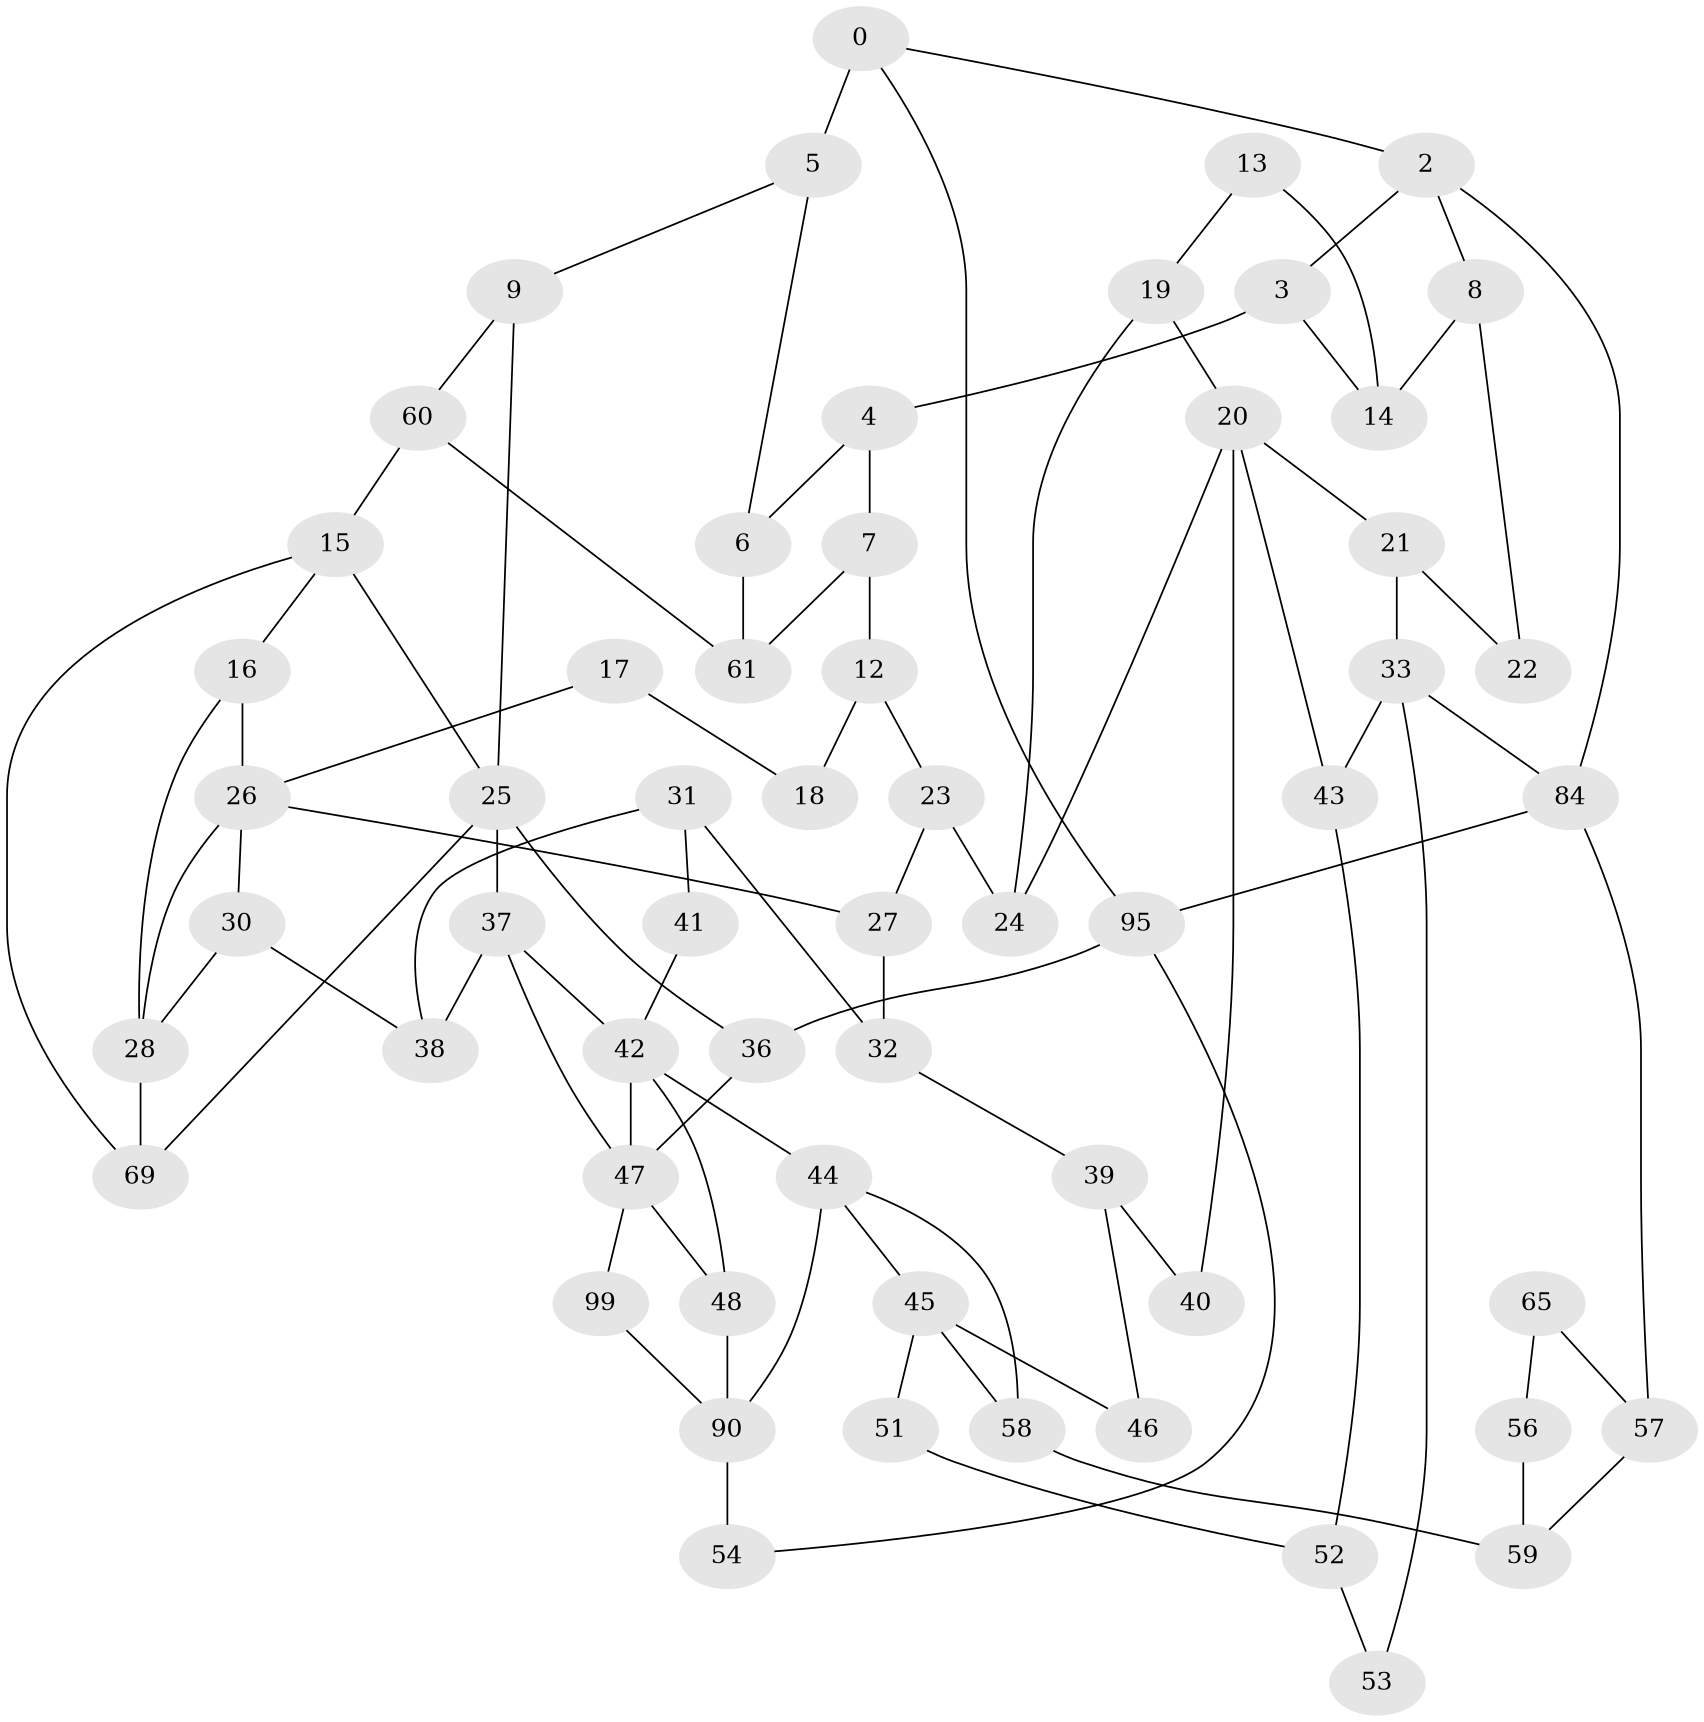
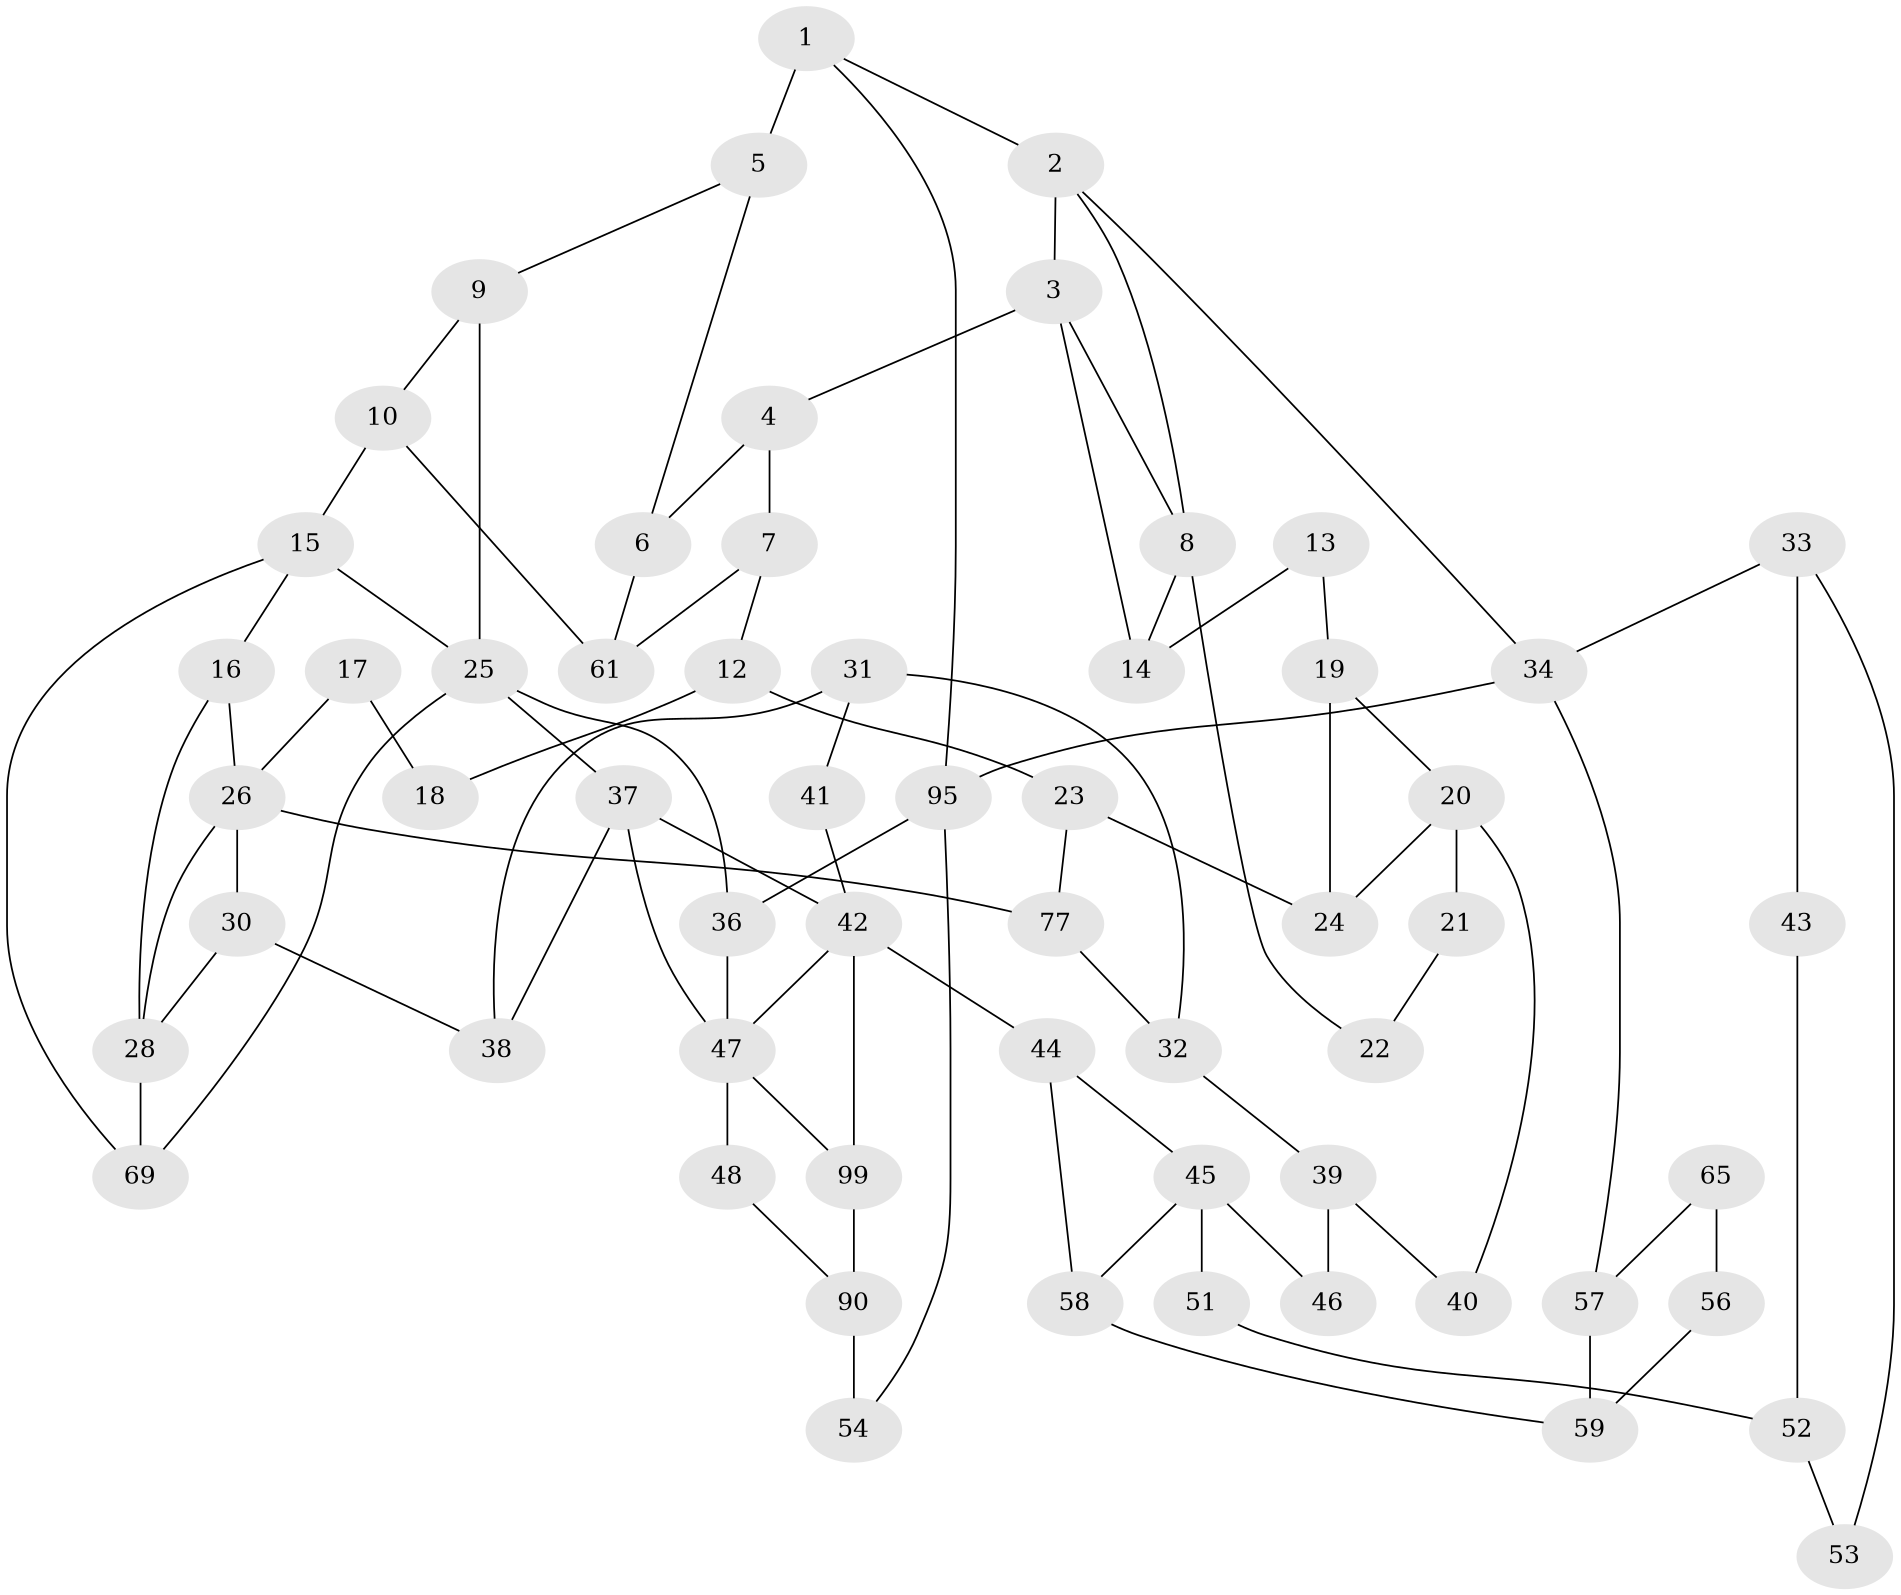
(861, 39) -> (806, 39)
(418, 418) -> (383, 418)
none -> (1121, 418)
(1282, 608) -> none
(1397, 608) -> none
(1571, 798) -> (1539, 671)
(884, 924) -> (1056, 924)
(703, 1170) -> (854, 1051)
(800, 1311) -> none
